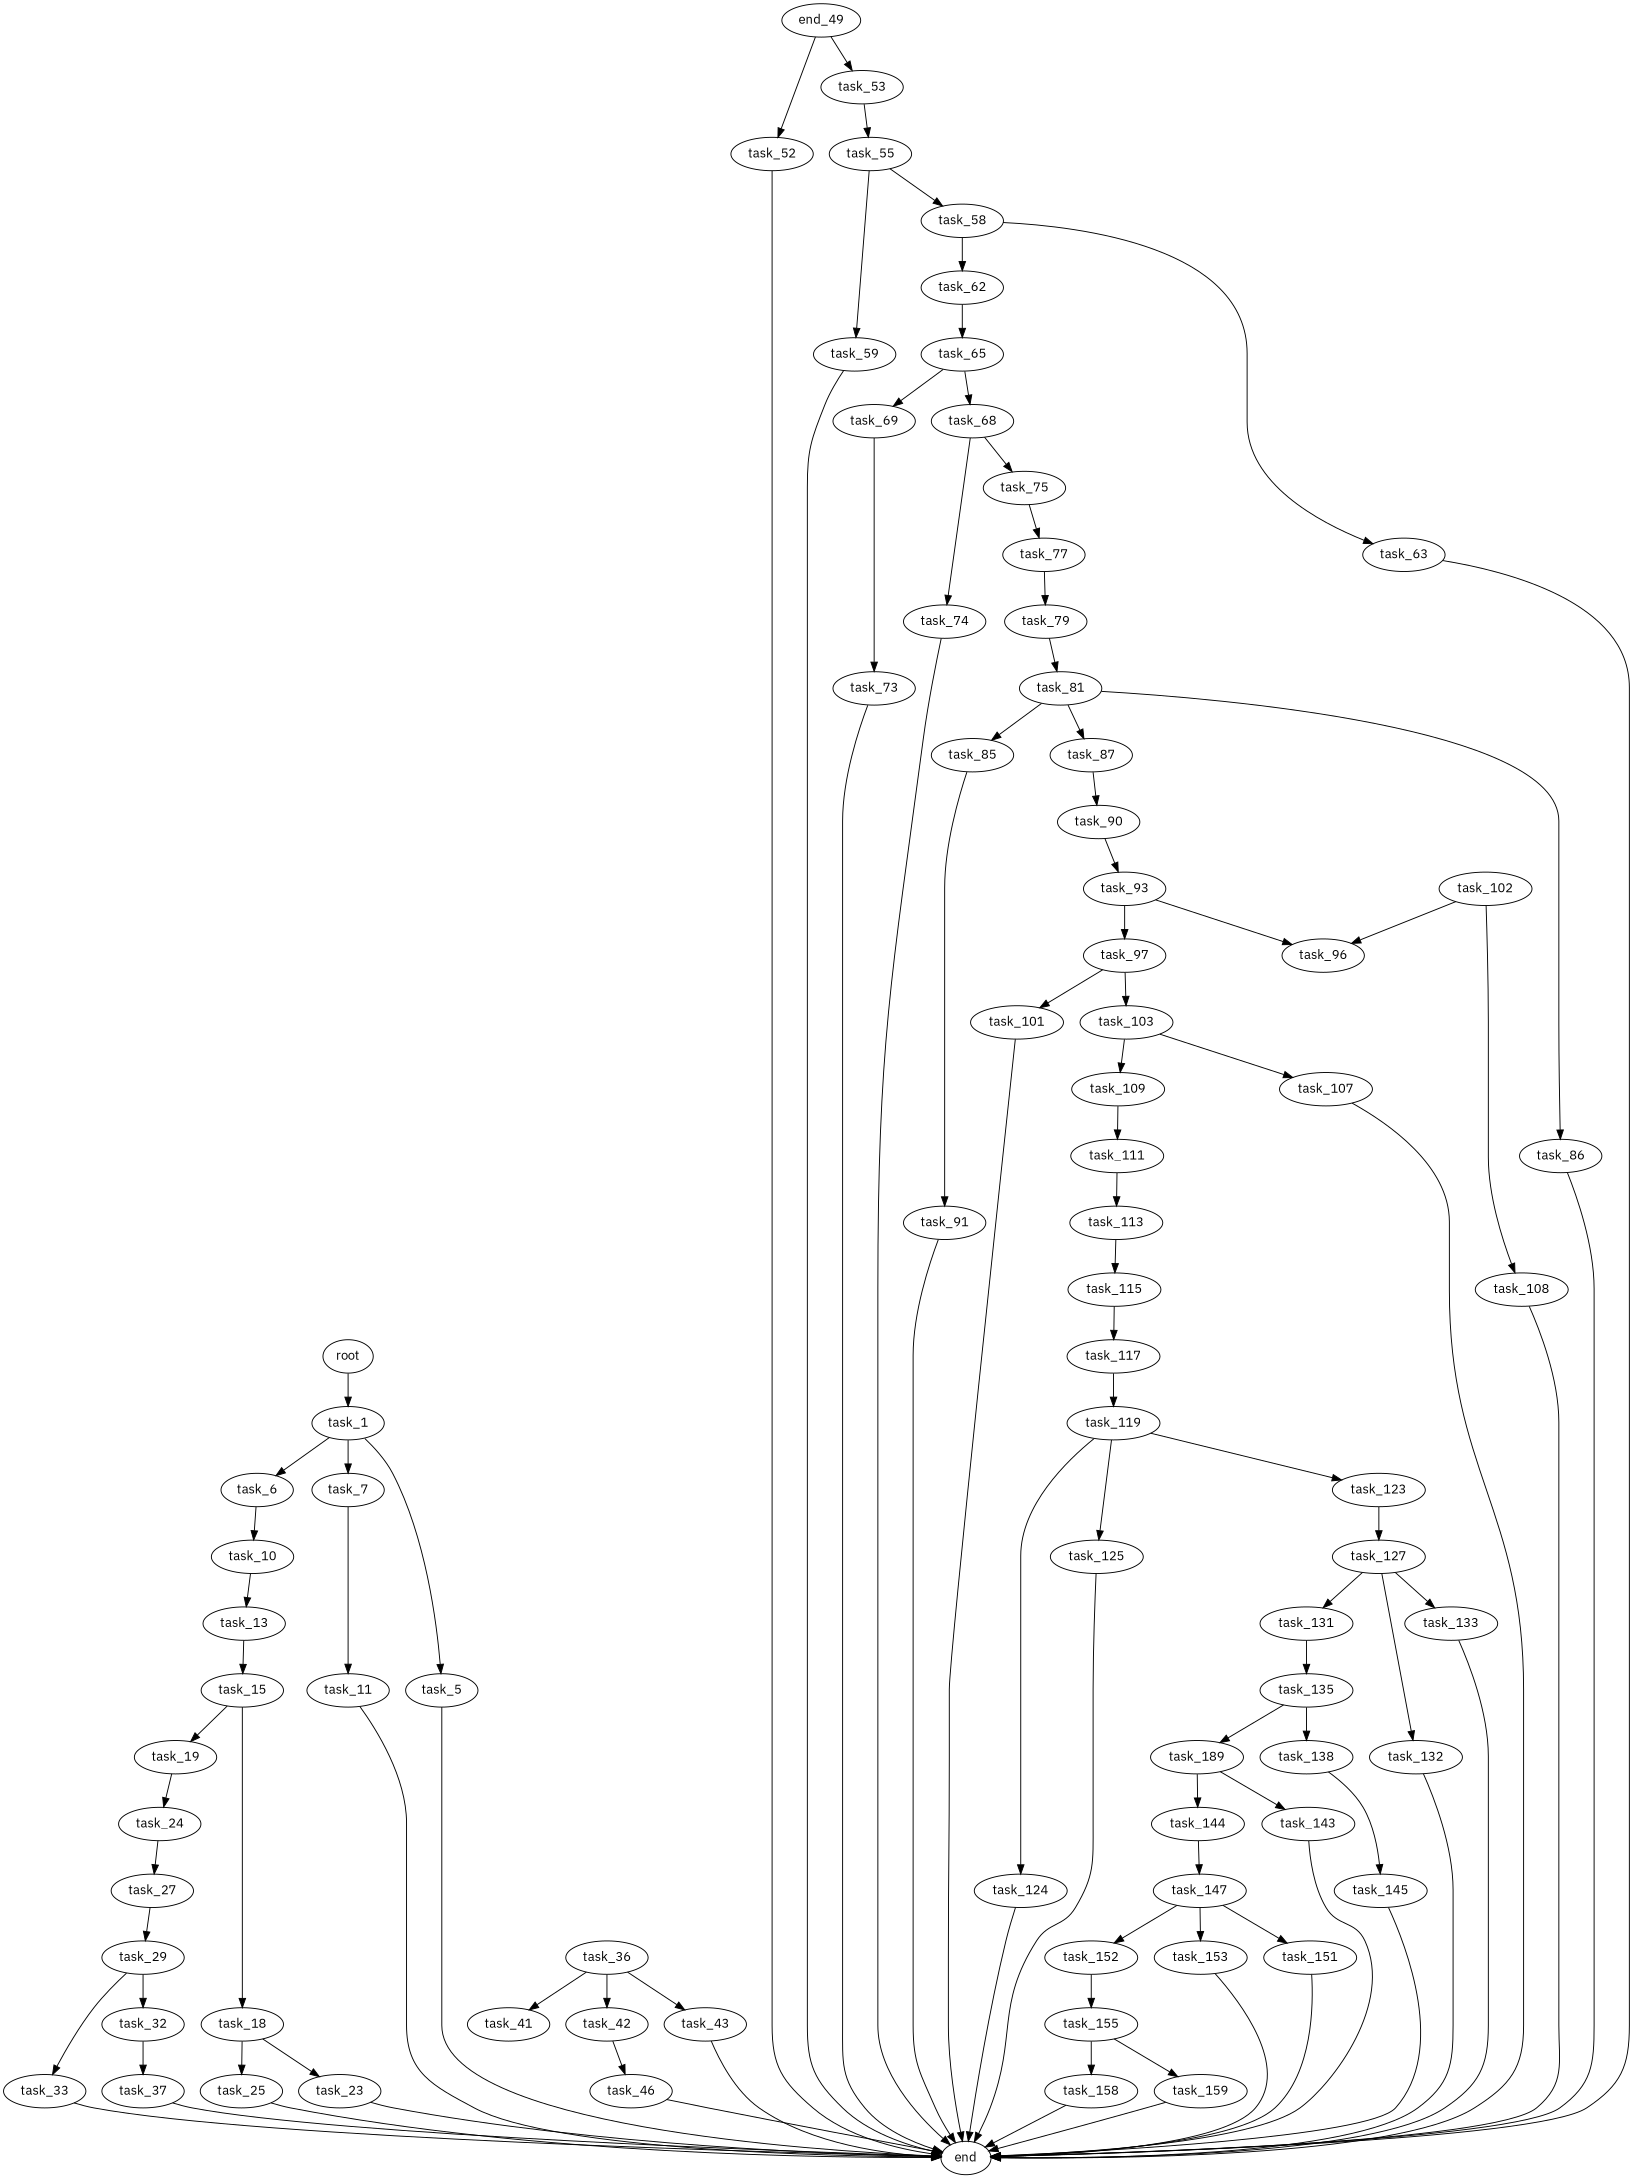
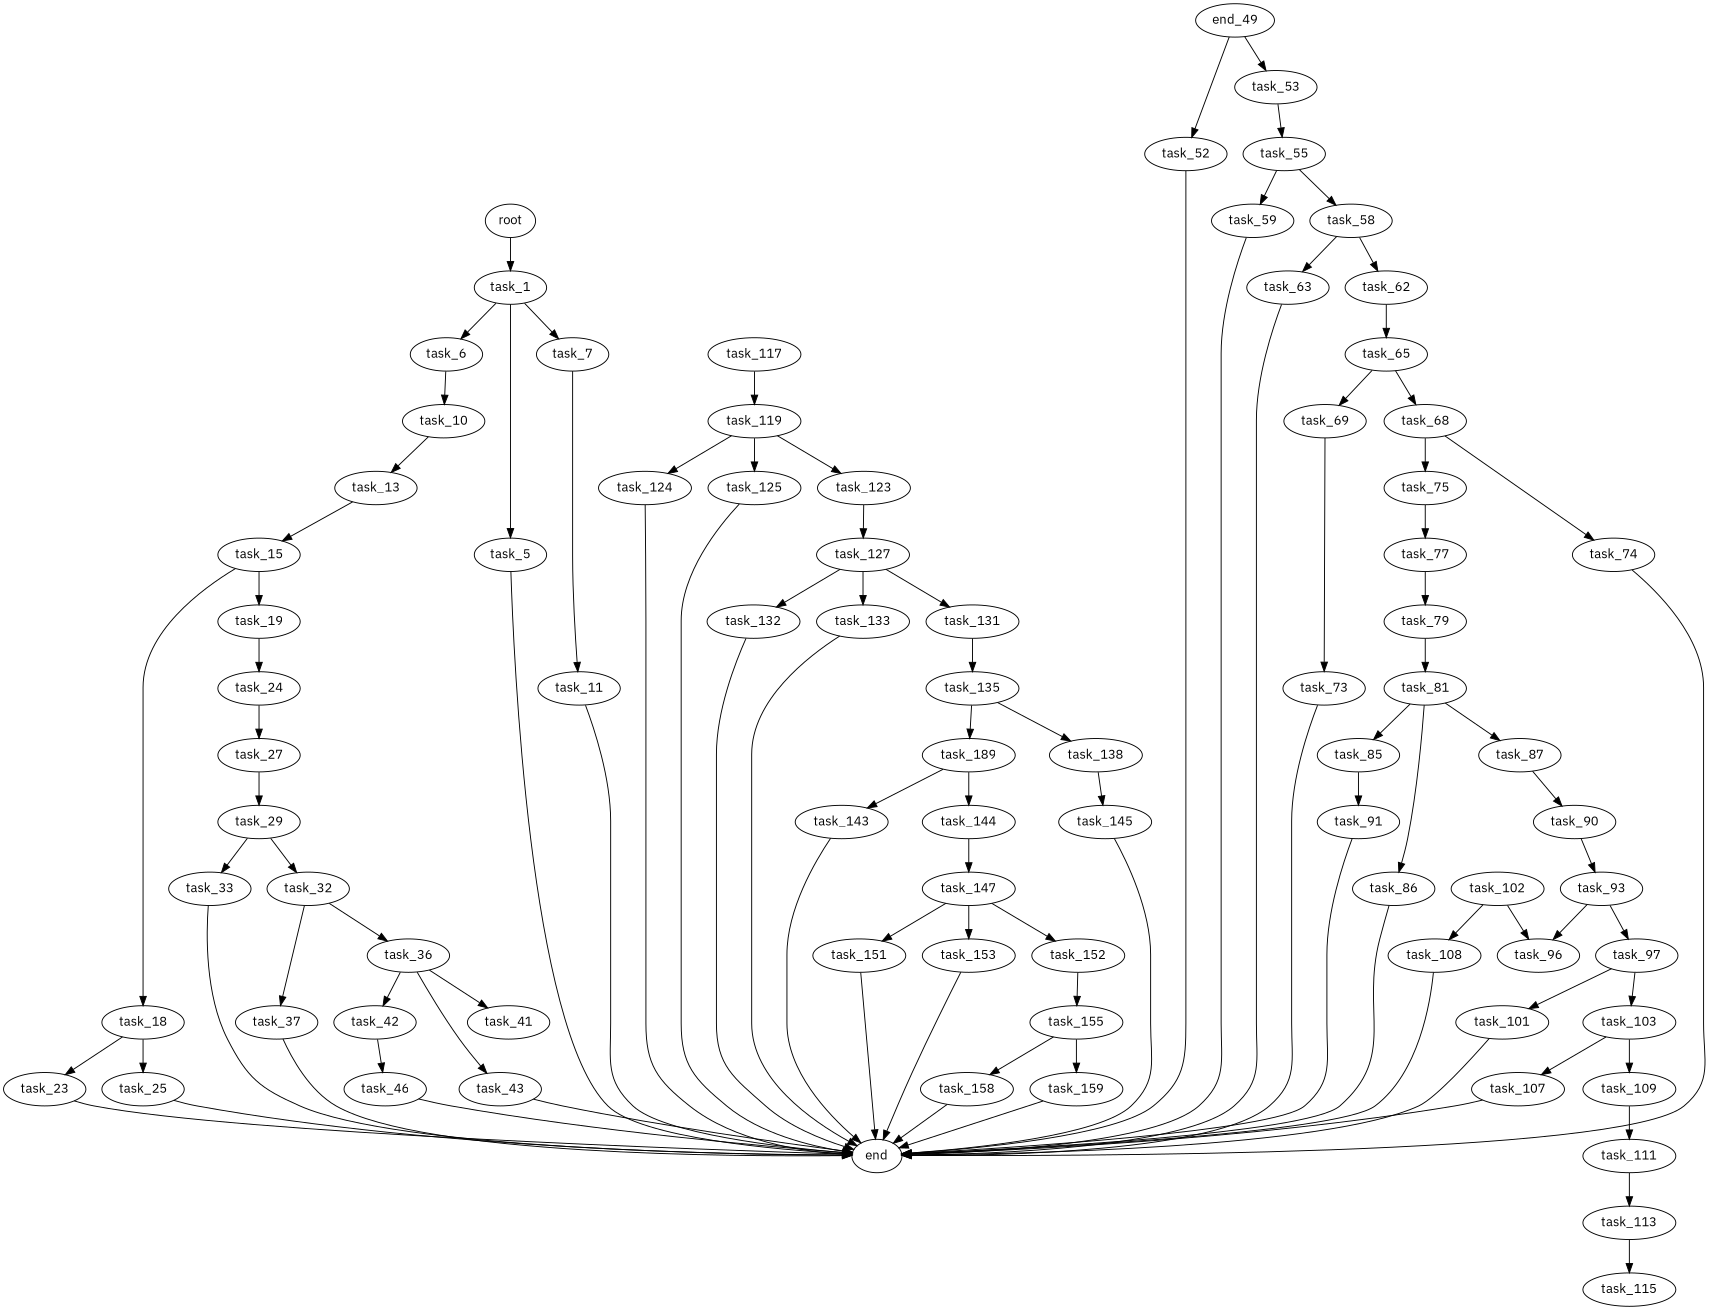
none -> (354, 920)
(1114, 1318) -> none
